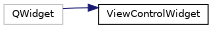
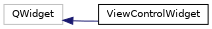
(76, 8) -> (86, 21)
